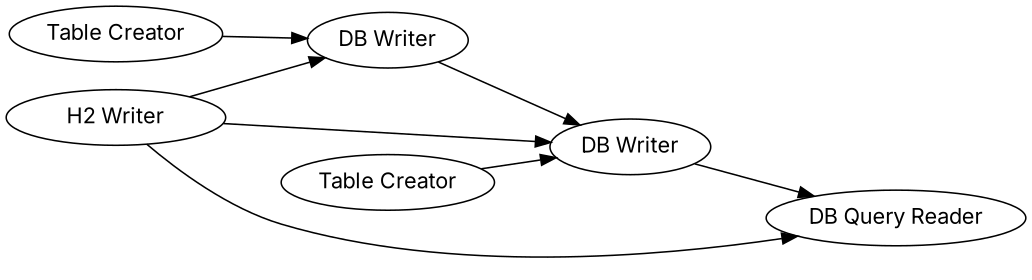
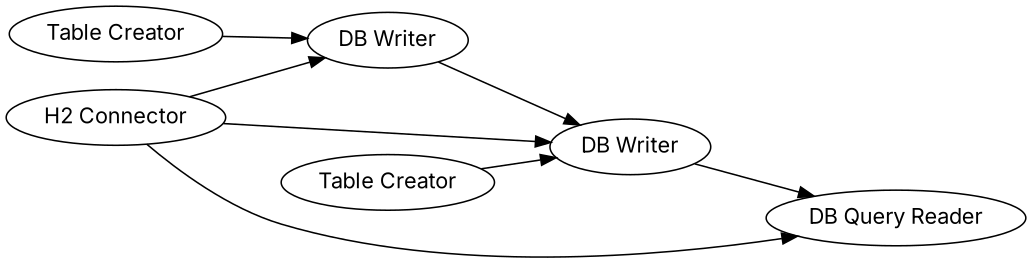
(116, 117) -> (116, 117)
